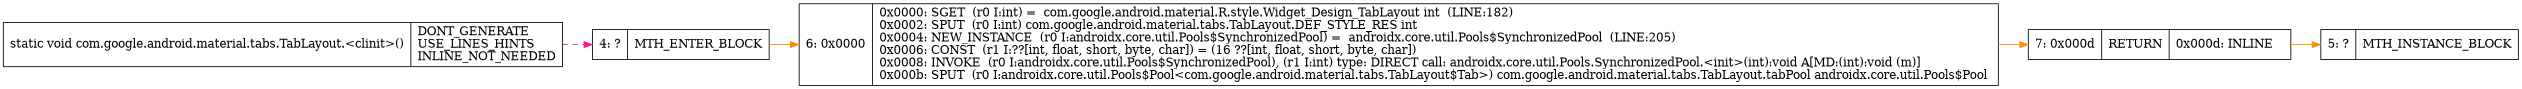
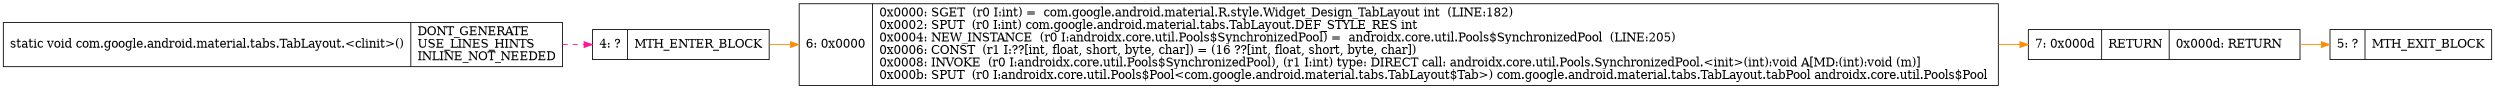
(2230, 44) -> (2235, 44)
(2437, 44) -> (2428, 44)
